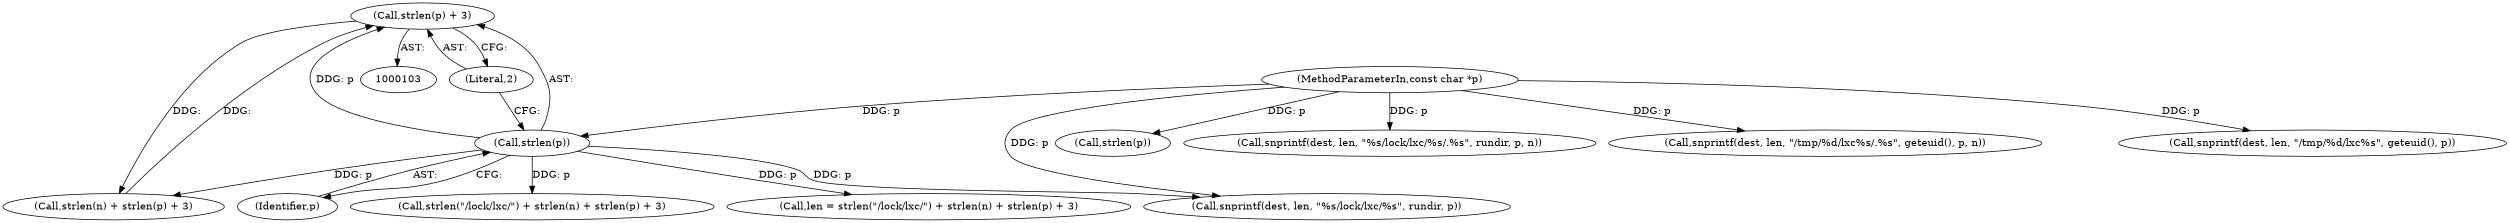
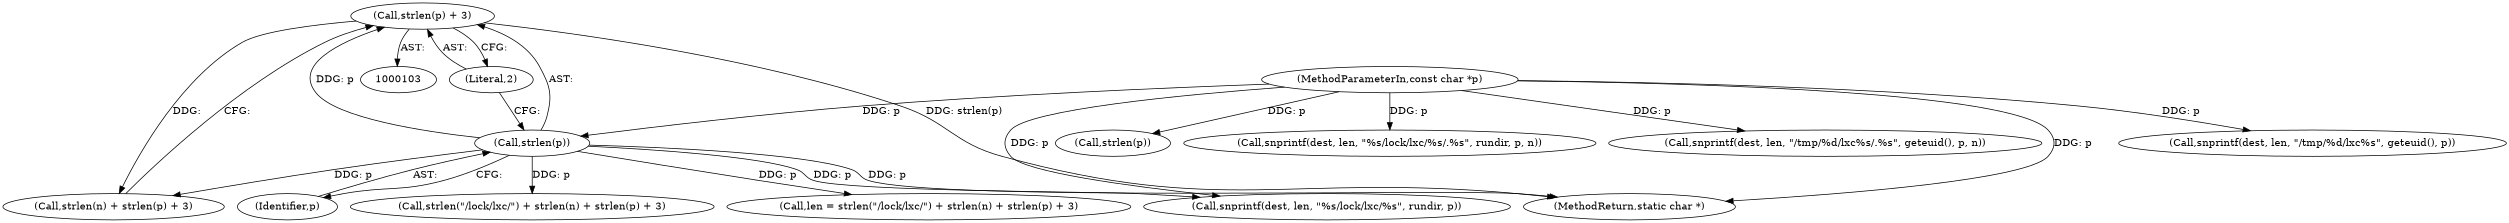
(239, 111) -> (239, 111)
none -> (1630, 207)
